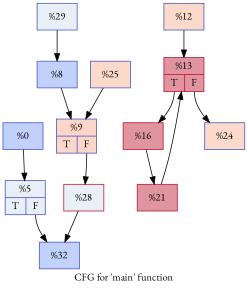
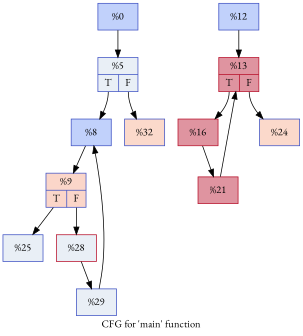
(184, 17) -> (239, 17)
(111, 75) -> (23, 248)
(96, 100) -> (45, 218)
none -> (107, 102)
(73, 223) -> (85, 272)
(59, 256) -> (145, 132)
